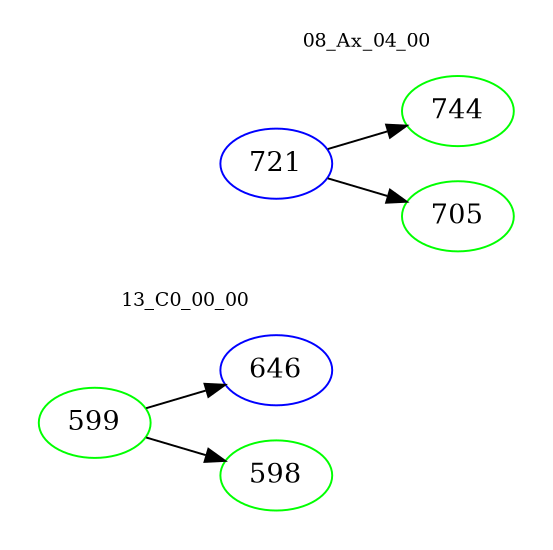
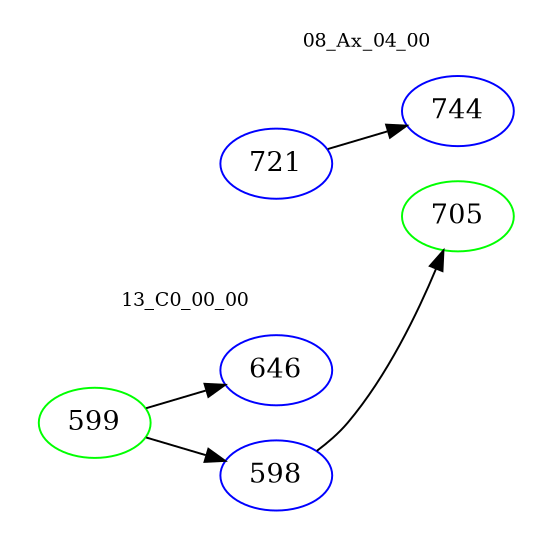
(458, 111) -> (458, 111)
(358, 187) -> (387, 367)
(276, 475) -> (276, 475)
